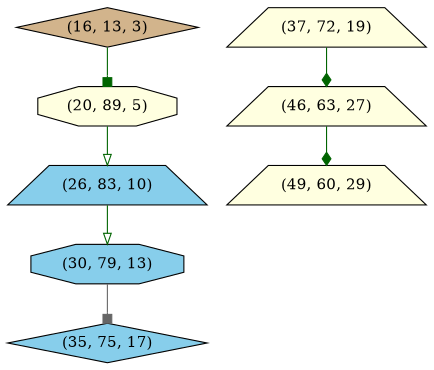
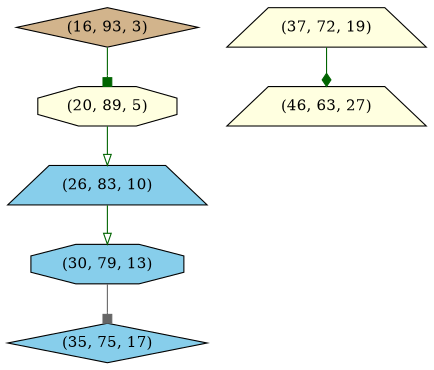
(107, 27) -> (107, 27)
(327, 185) -> none
